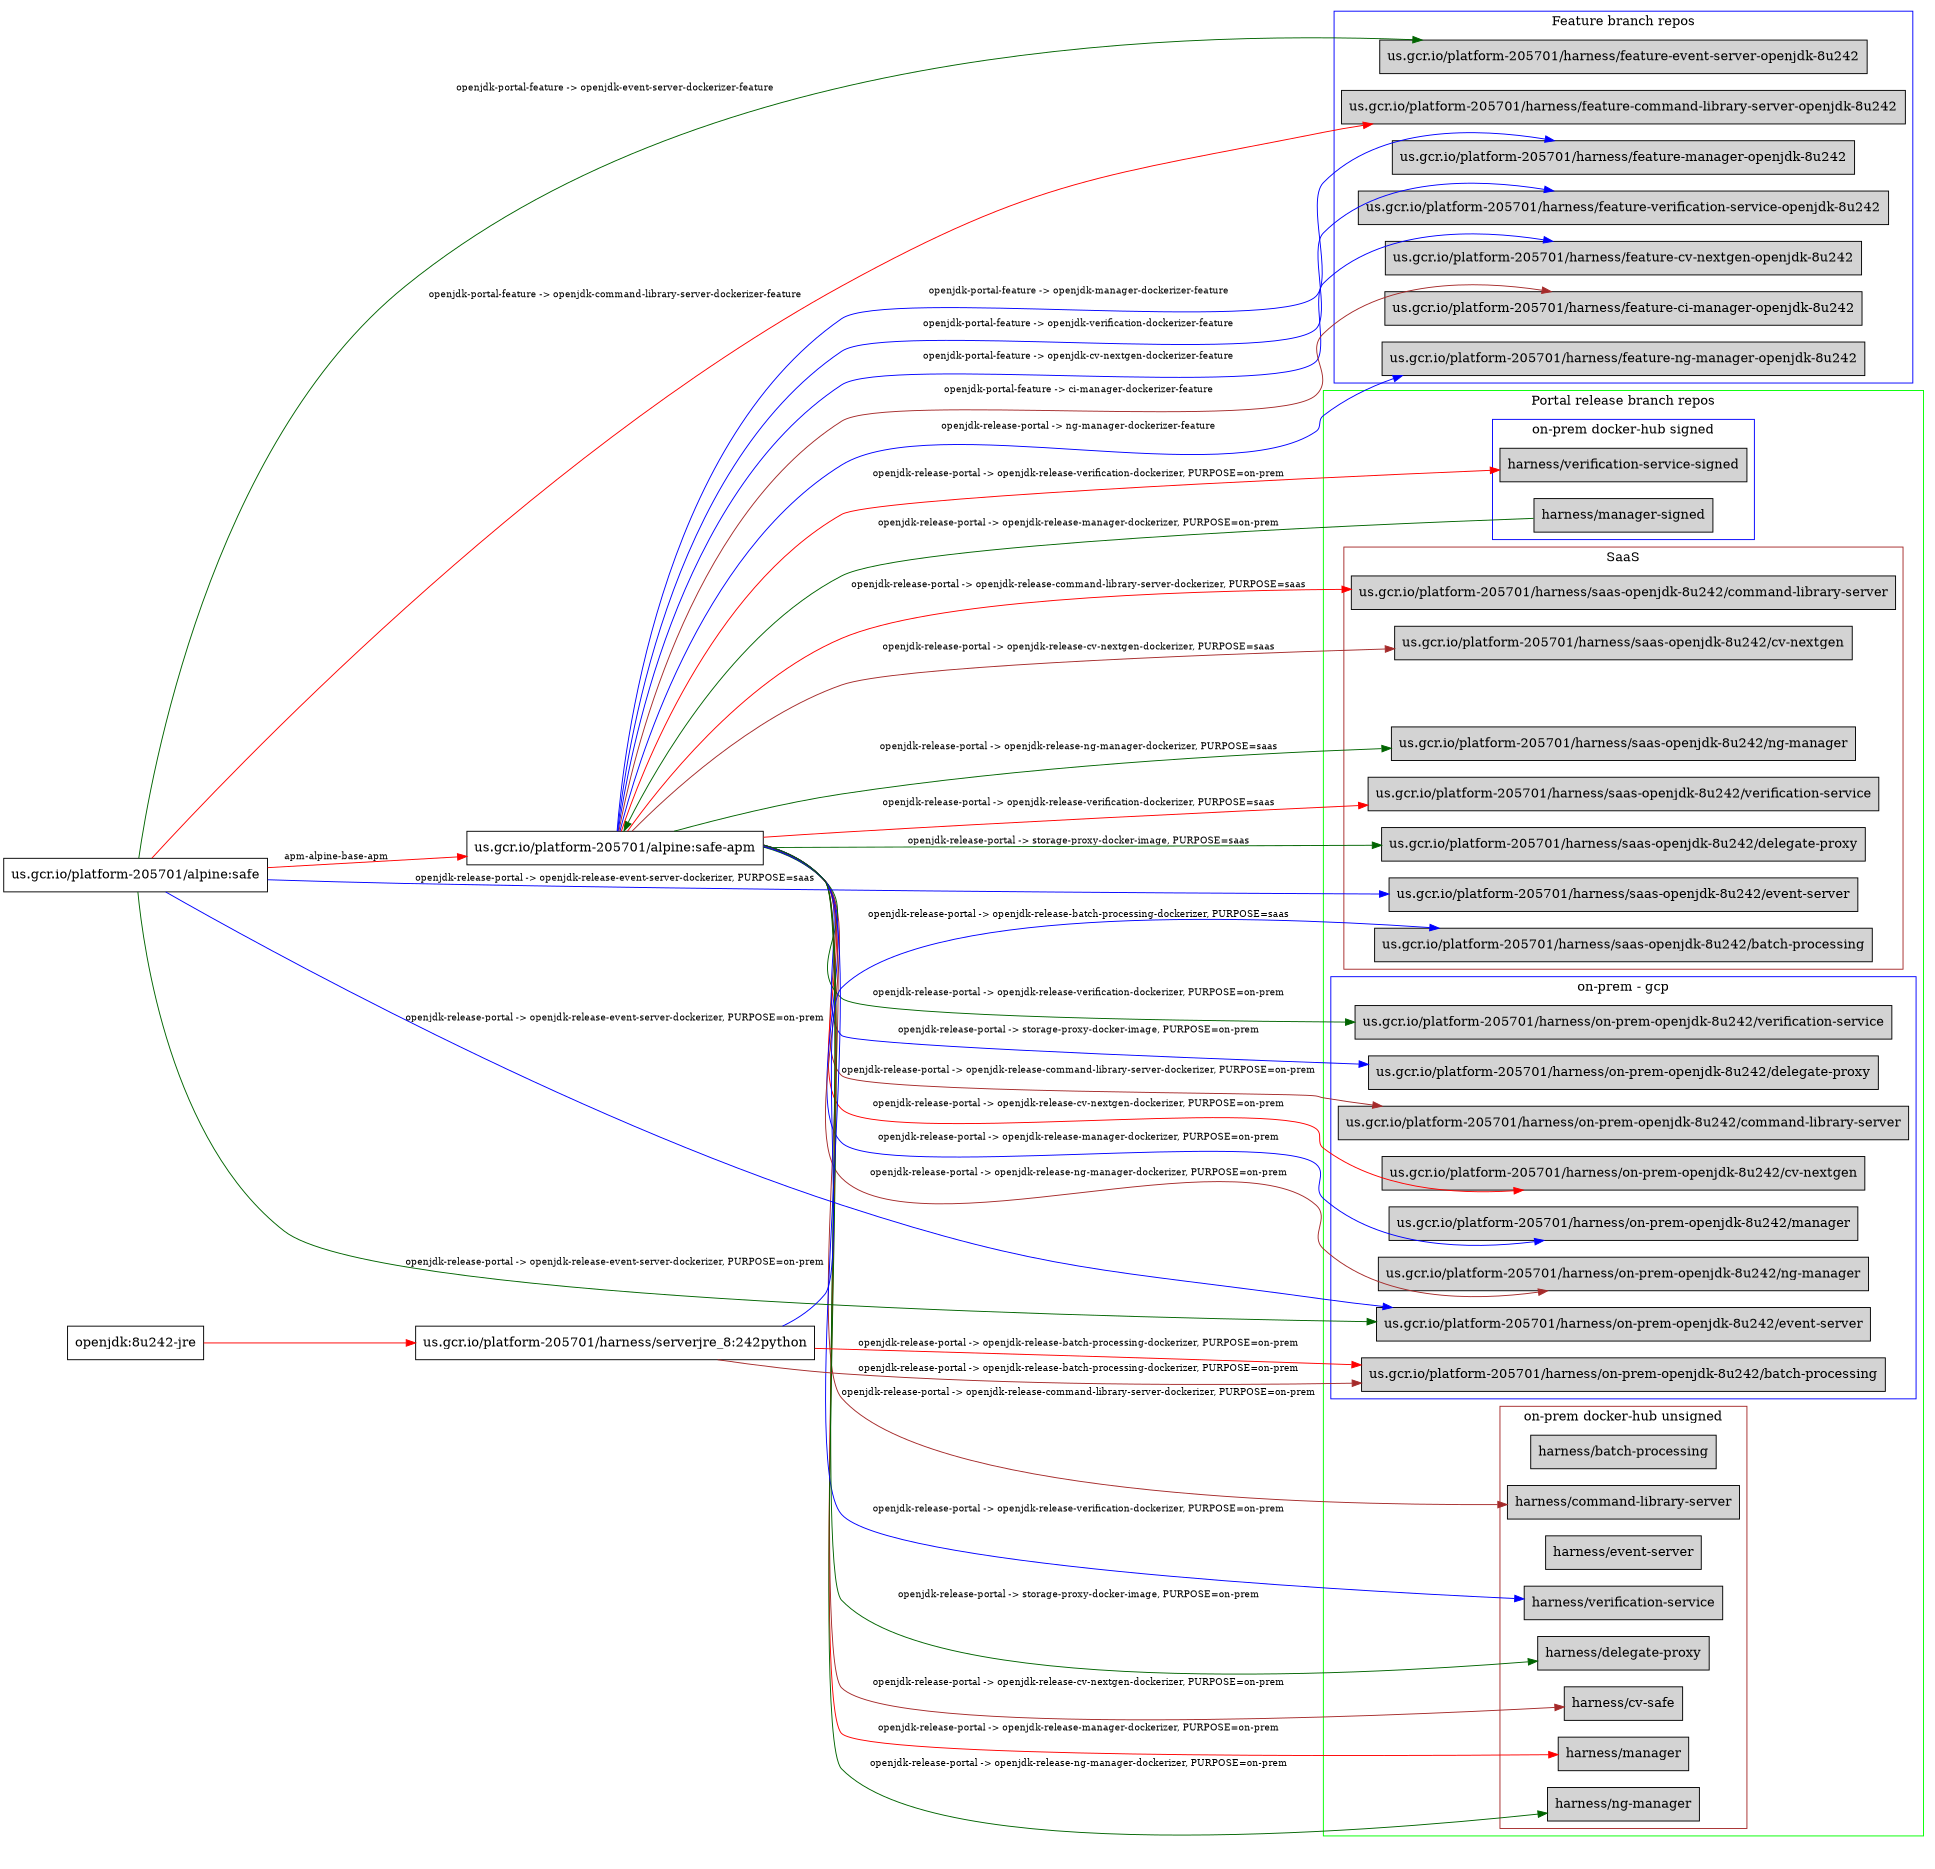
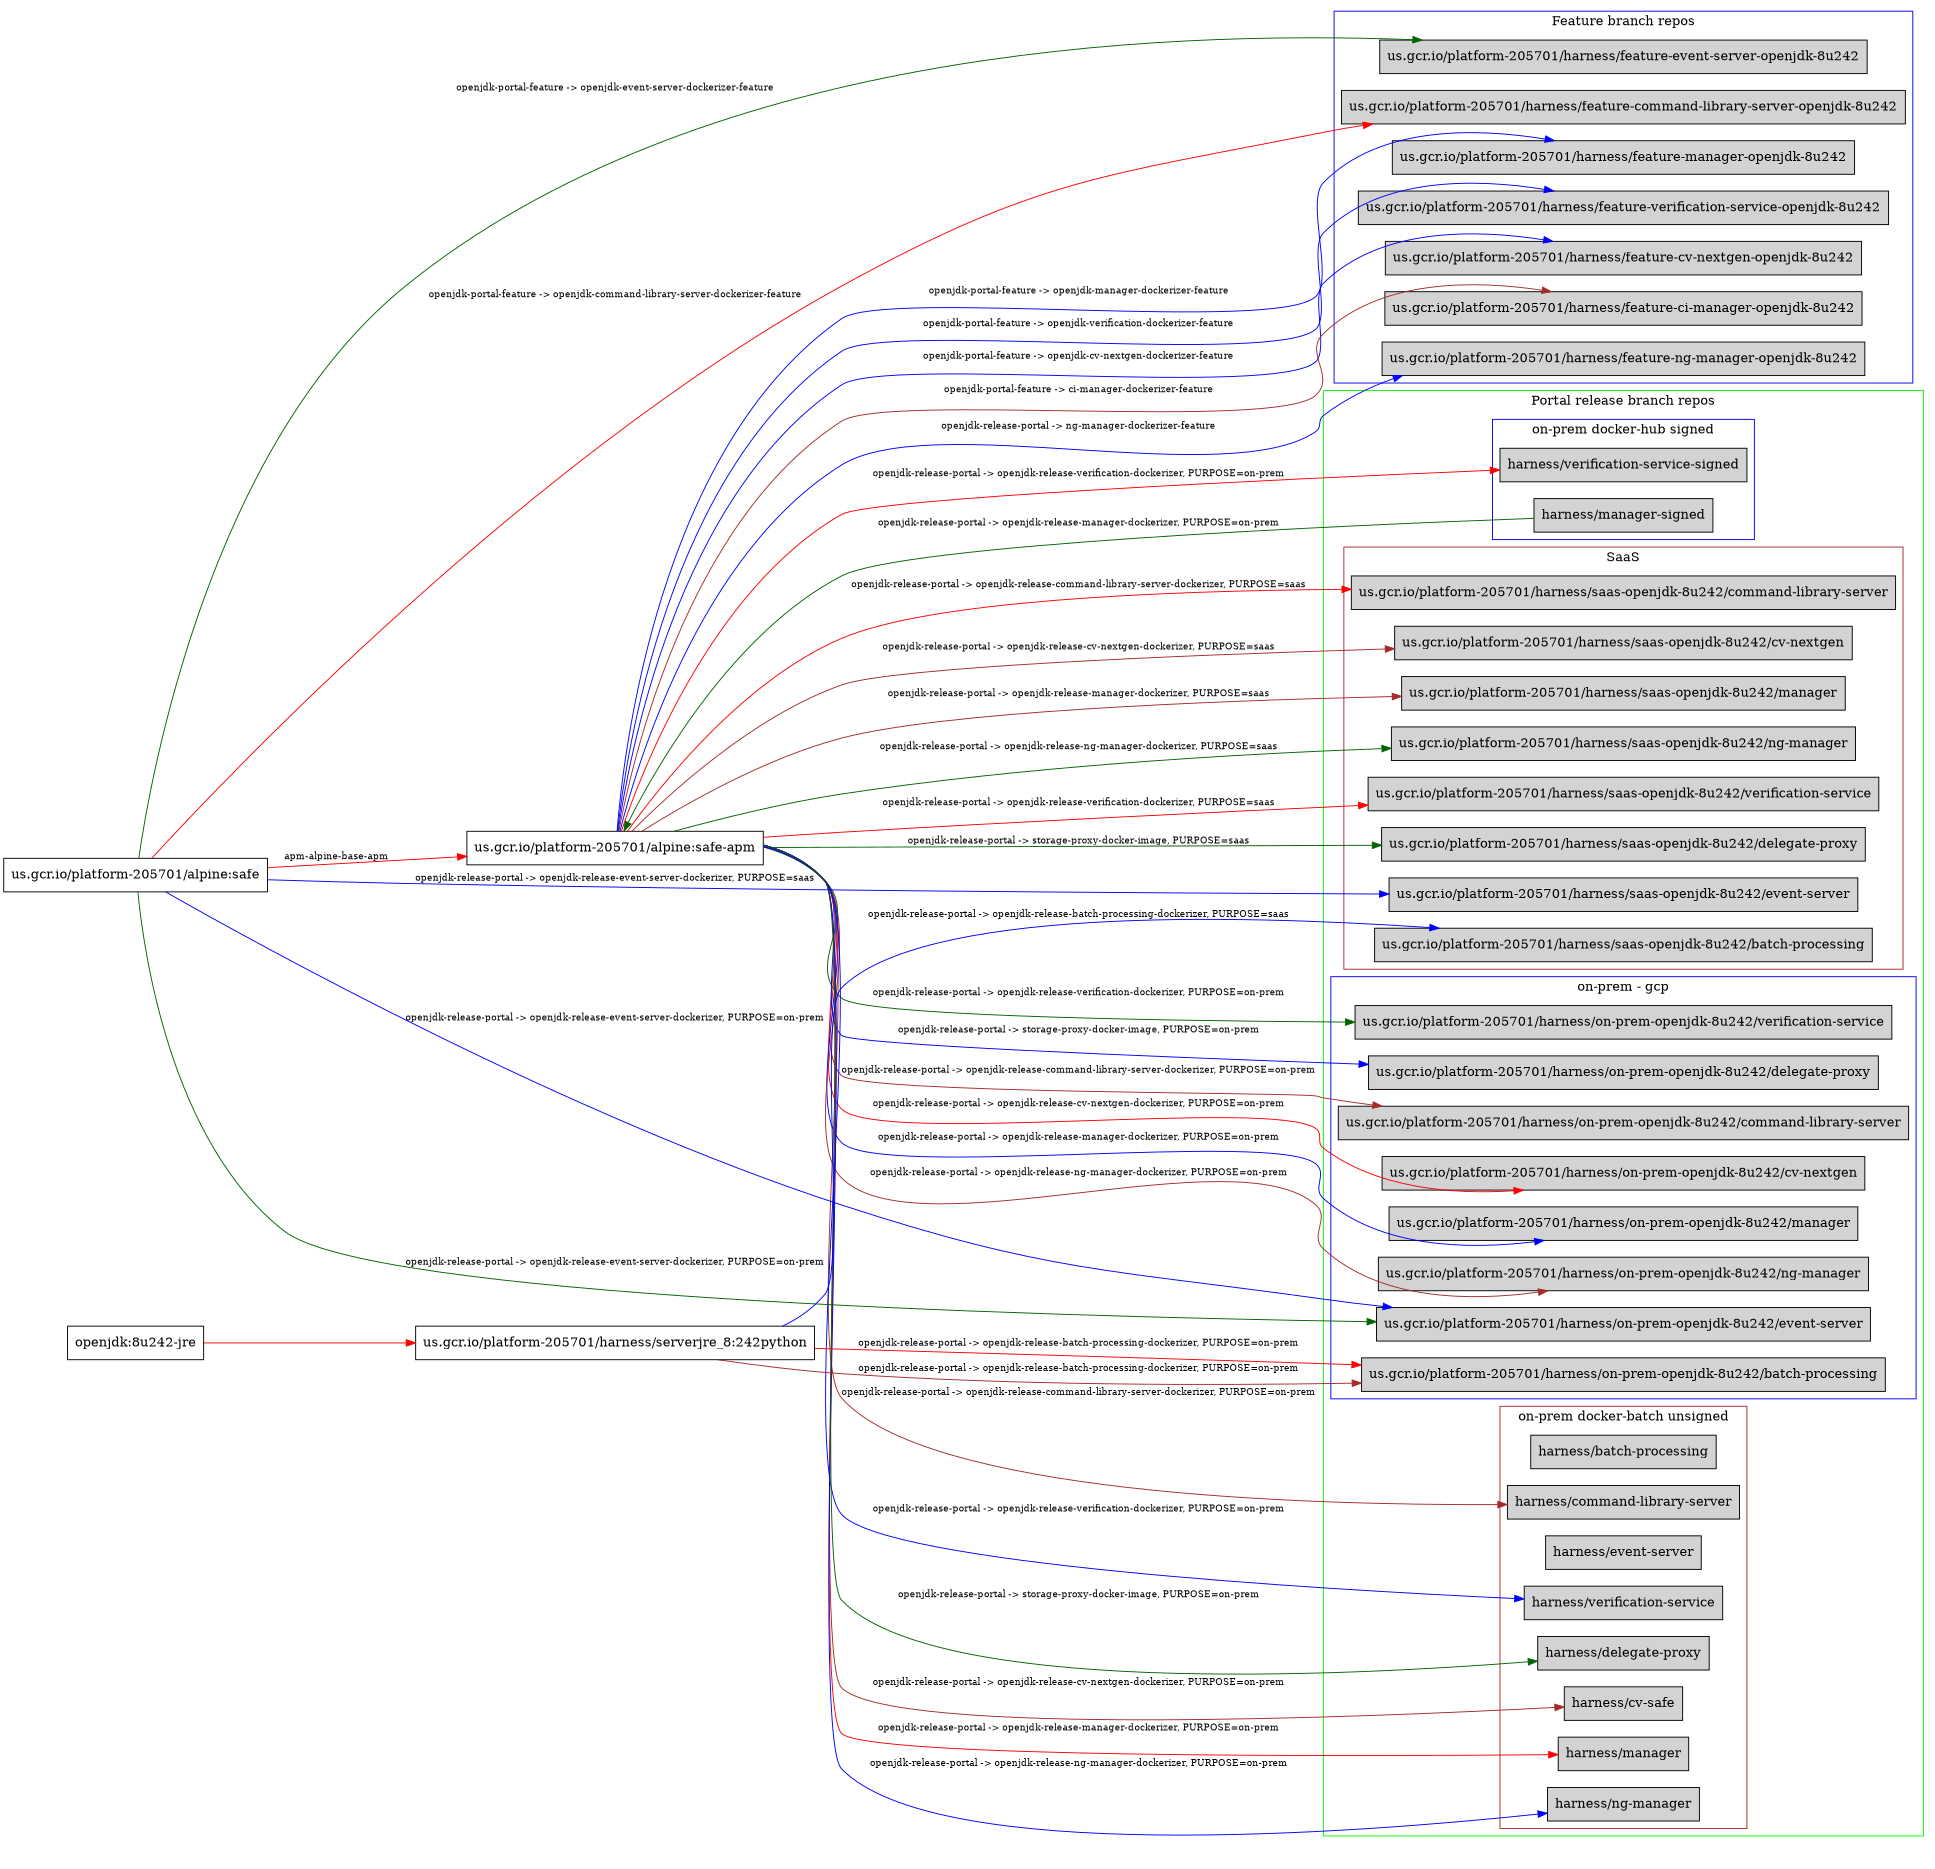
none -> (1623, 693)
(1623, 1417) -> (1623, 1417)
(833, 1727) -> (833, 1727)
